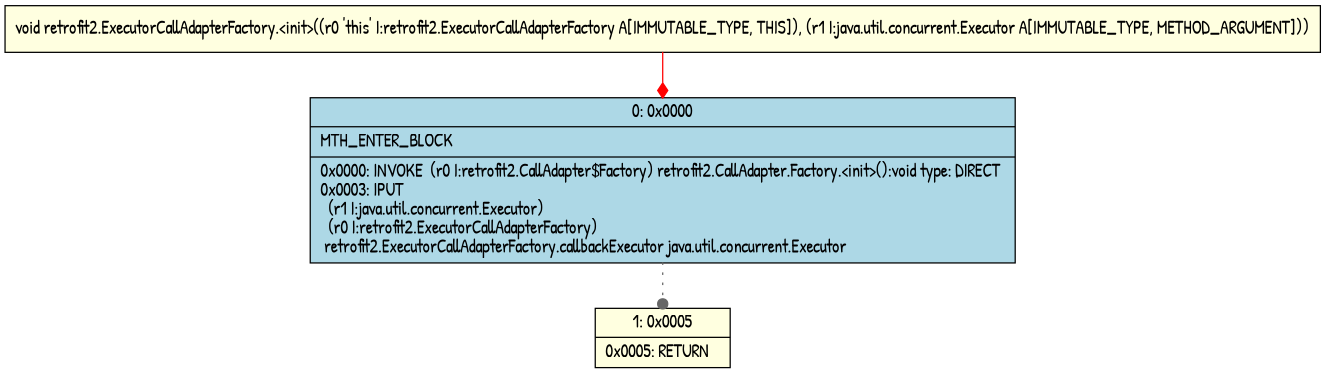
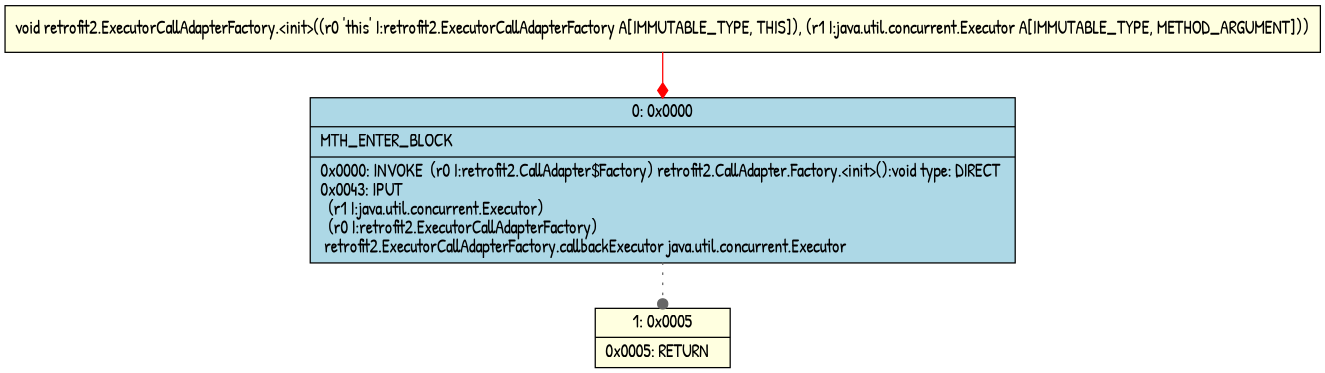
(366, 190) -> (366, 190)
